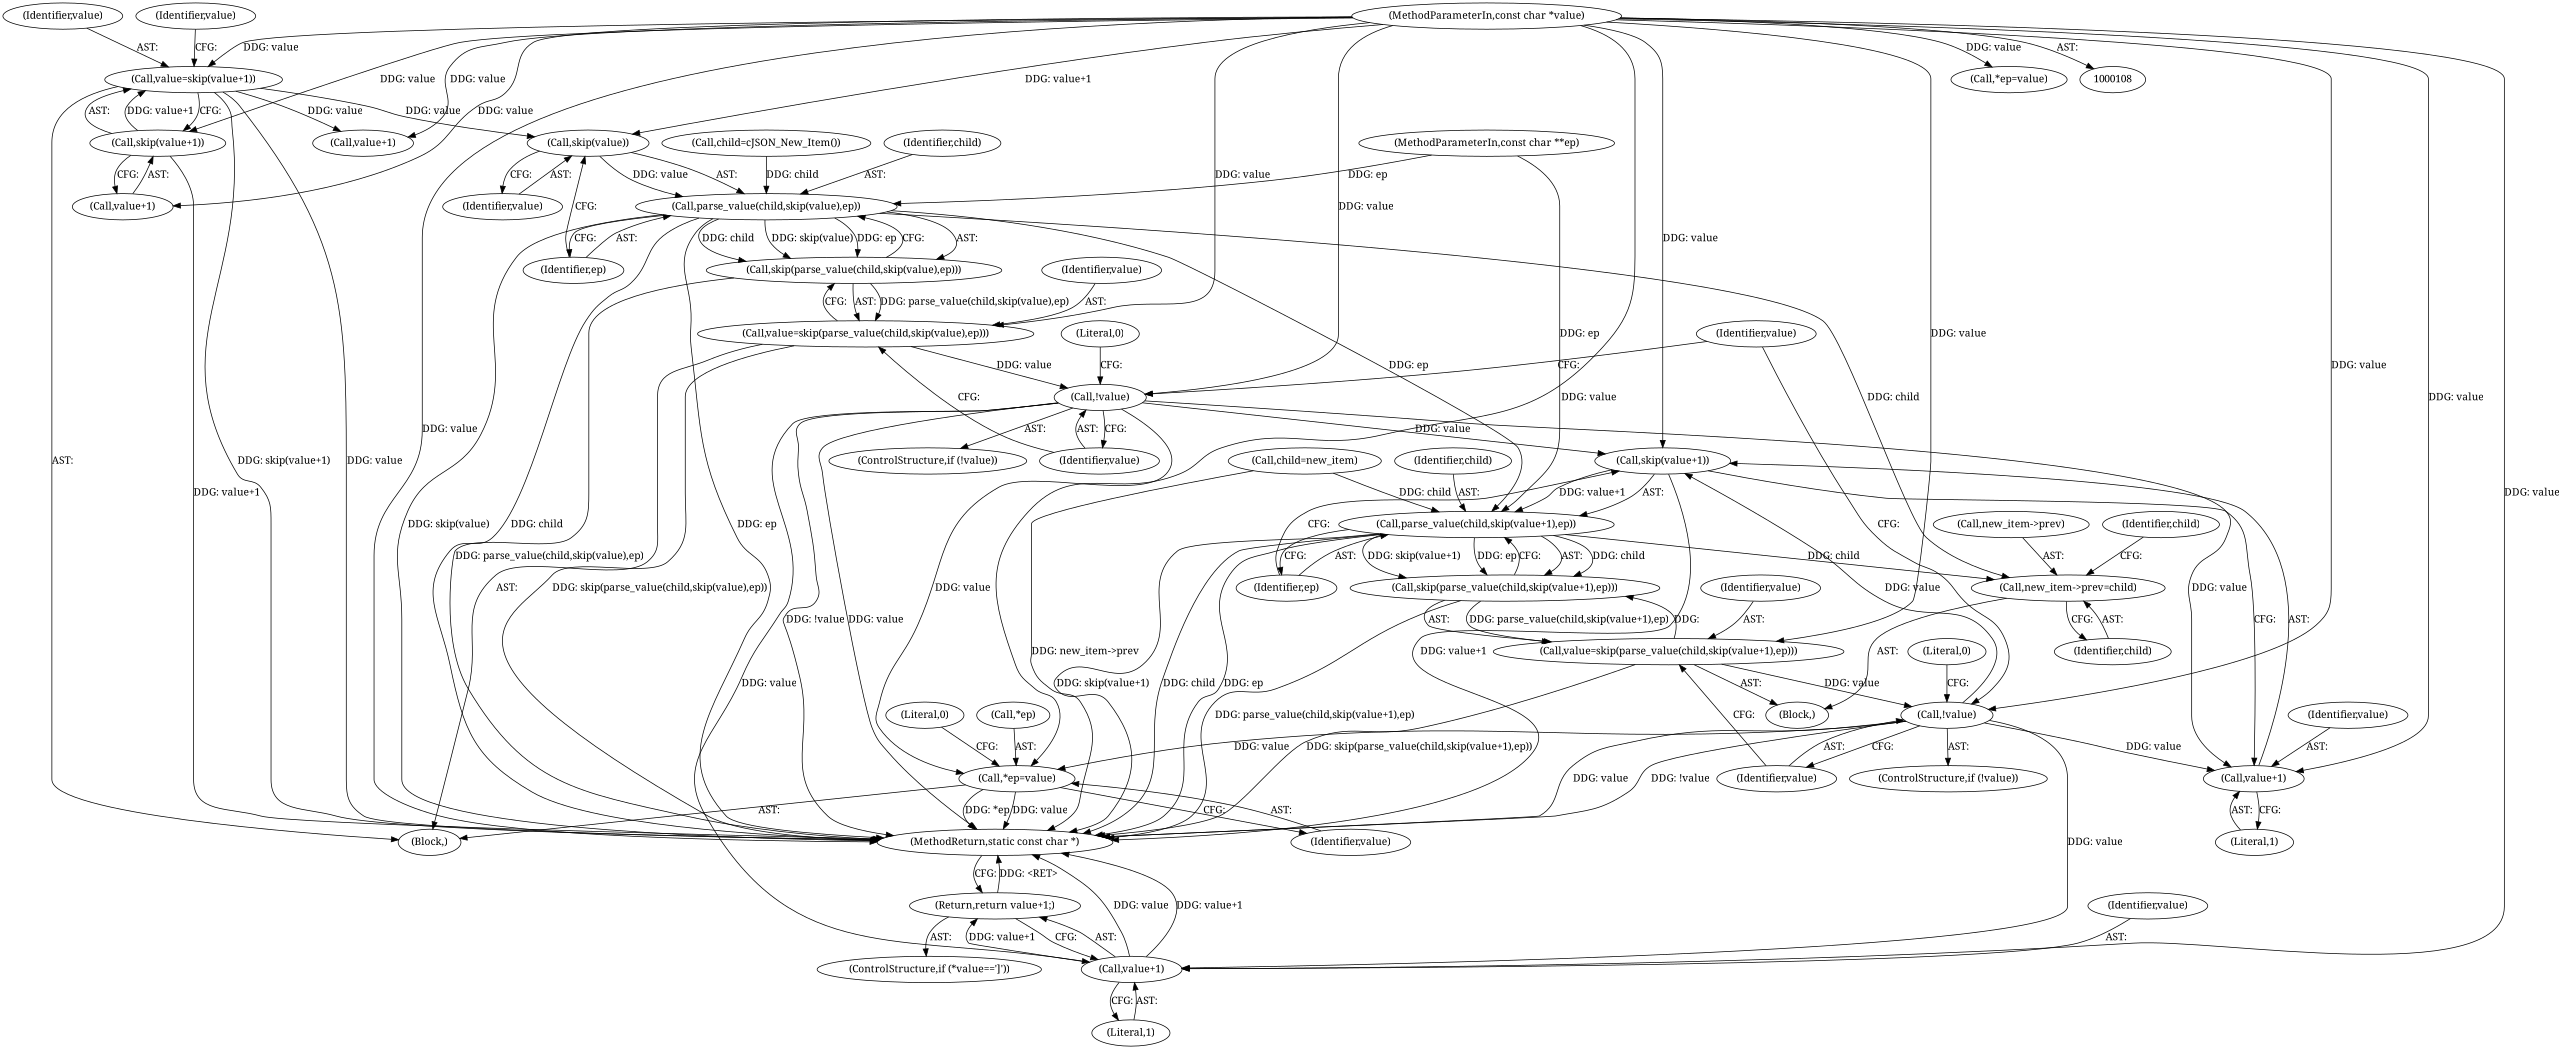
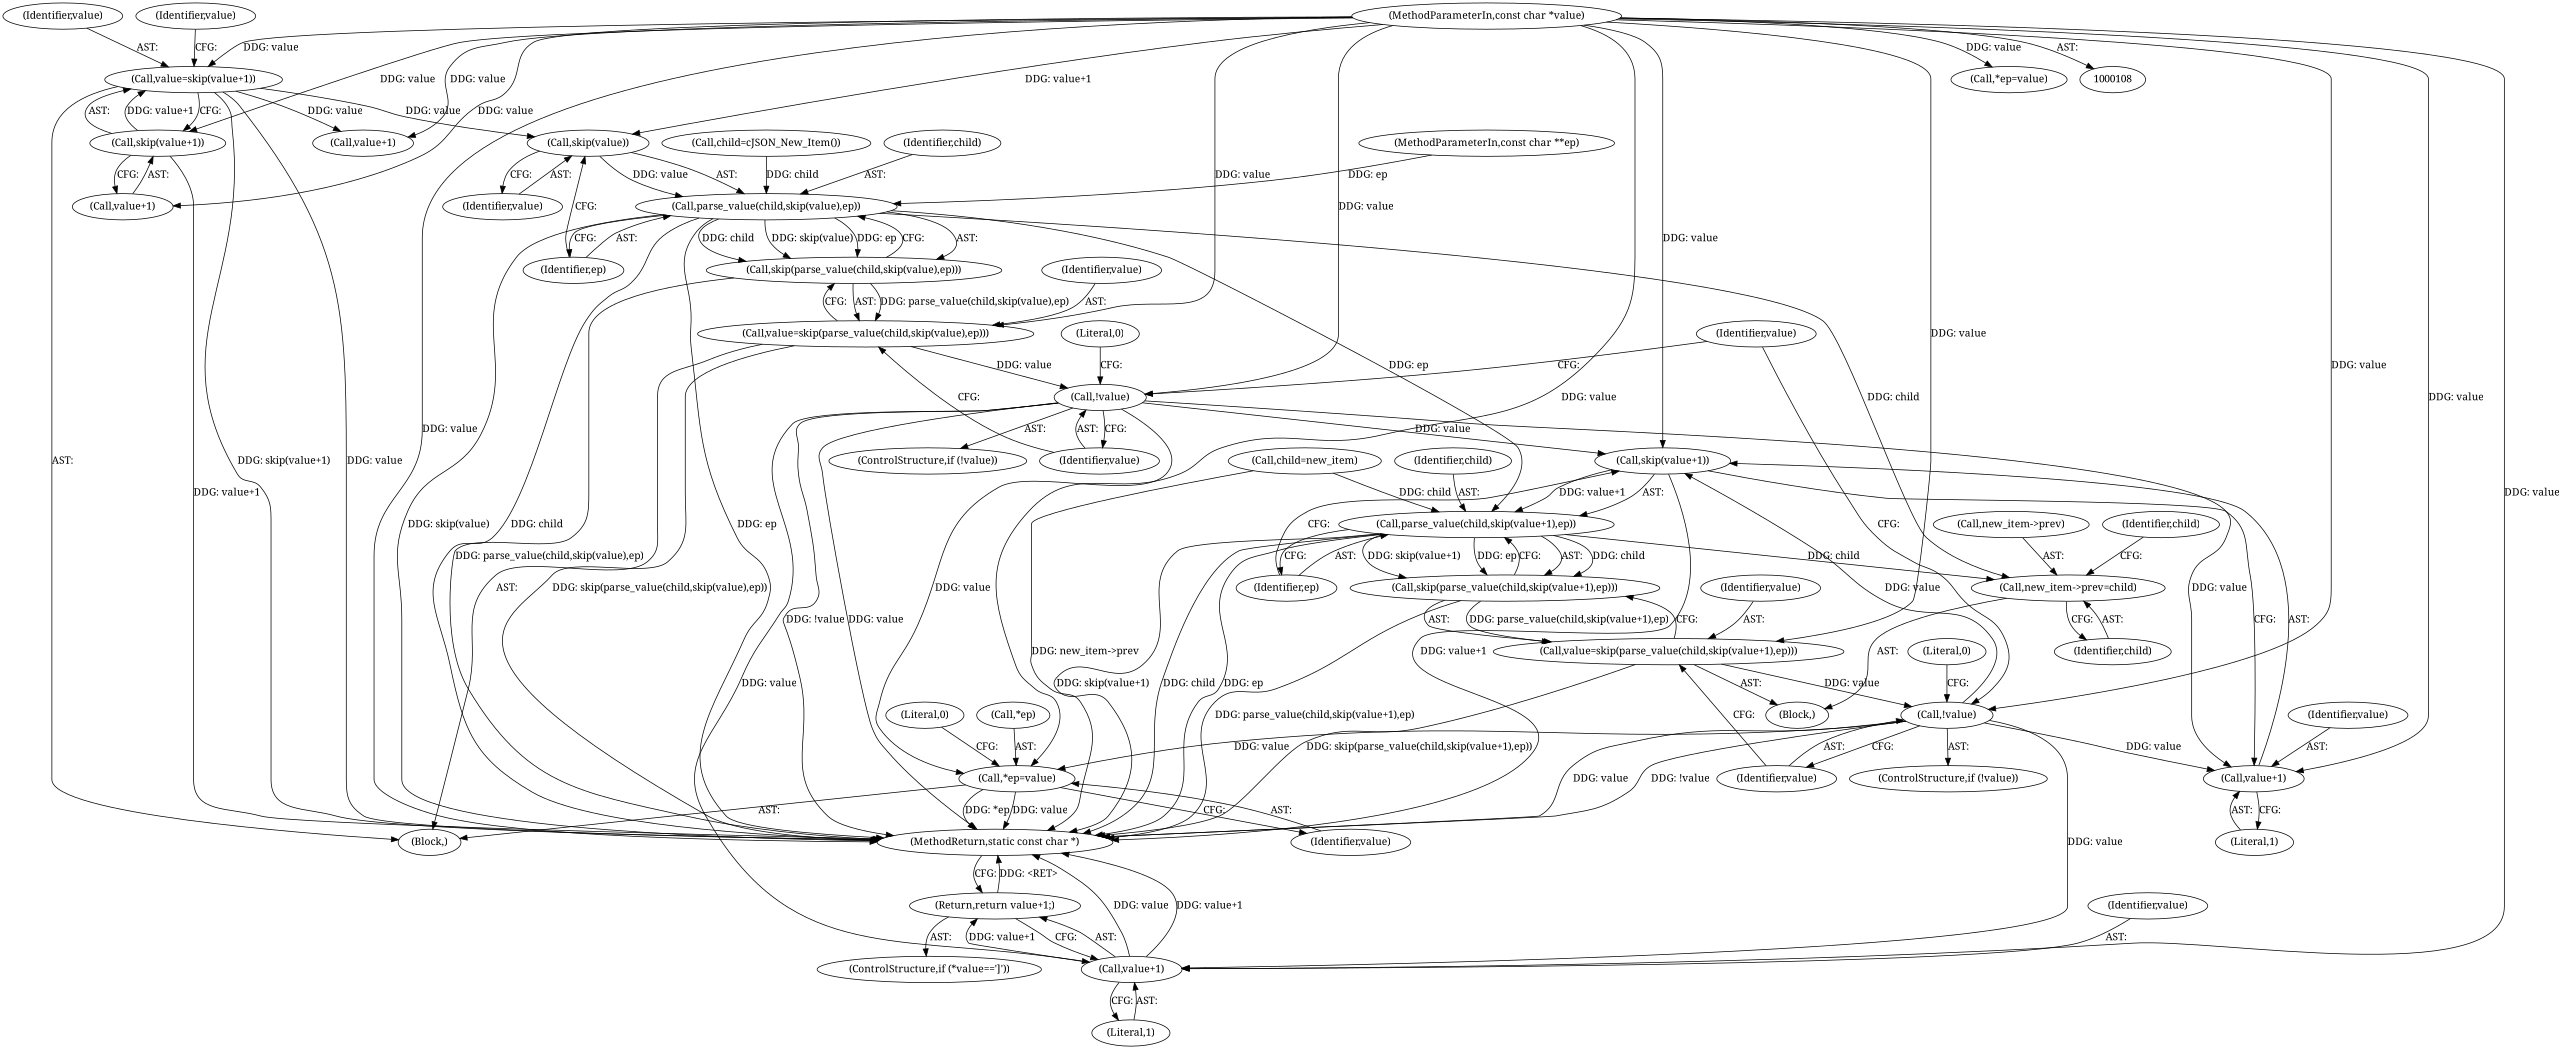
(1560, 332) -> none
(1688, 620) -> (1688, 620)
